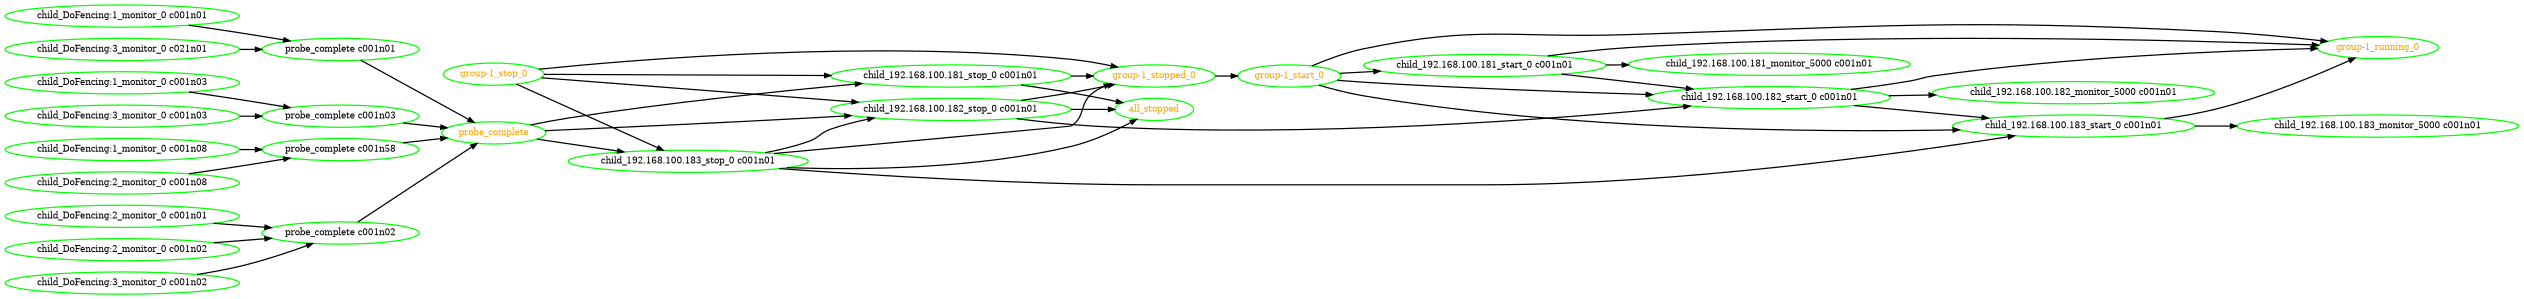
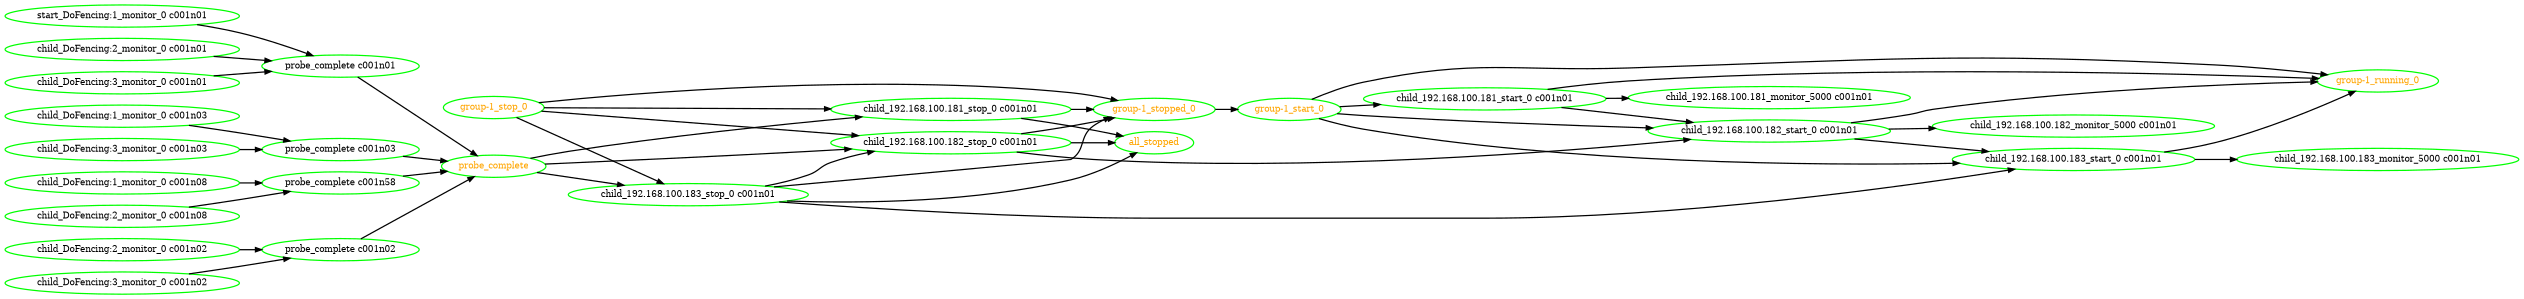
(122, 16) -> (122, 16)
(122, 49) -> (122, 83)
(239, 225) -> (239, 58)
